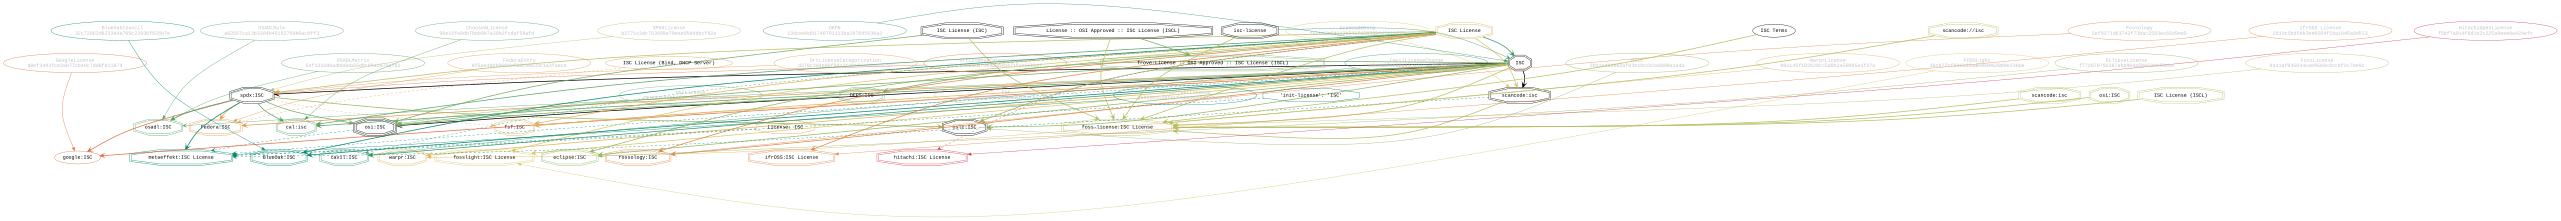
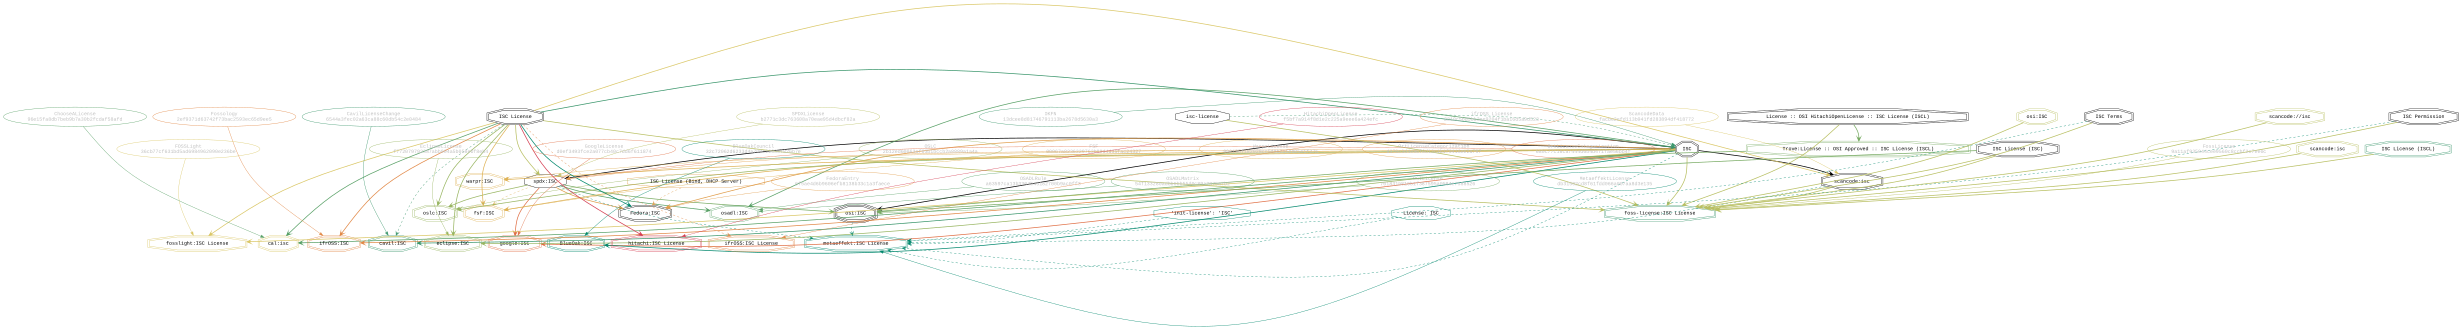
(1395, 28) -> (1463, 115)
(1113, 31) -> (1848, 117)
(1250, 31) -> (1202, 117)
(1464, 31) -> (515, 117)
(1774, 31) -> (2109, 117)
(669, 63) -> (696, 181)
(1152, 65) -> (591, 180)
(1182, 66) -> (556, 179)
(897, 69) -> (562, 169)
(252, 95) -> (545, 181)
(862, 95) -> none
(2181, 95) -> (2408, 149)
(517, 106) -> (1252, 94)
(268, 113) -> none
none -> (2424, 117)
(209, 122) -> (676, 220)
(216, 127) -> (645, 213)
(296, 127) -> (278, 243)
(786, 127) -> (1421, 213)
(965, 127) -> (435, 213)
(1118, 127) -> (1660, 213)
(78, 157) -> (515, 243)
(638, 157) -> (334, 243)
none -> (1532, 203)
